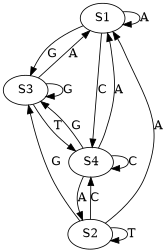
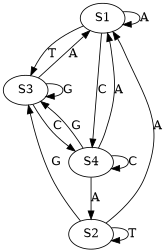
(52, 54) -> (52, 54)
(58, 126) -> (58, 126)
(91, 202) -> none
